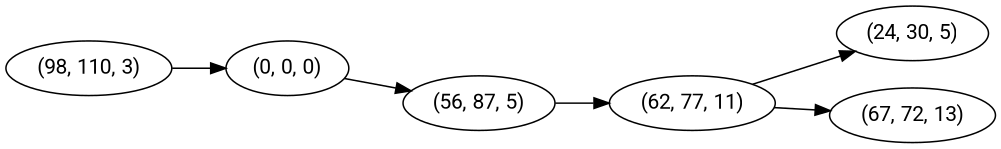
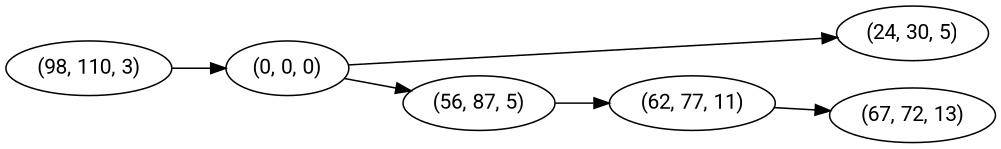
(797, 70) -> (585, 52)
